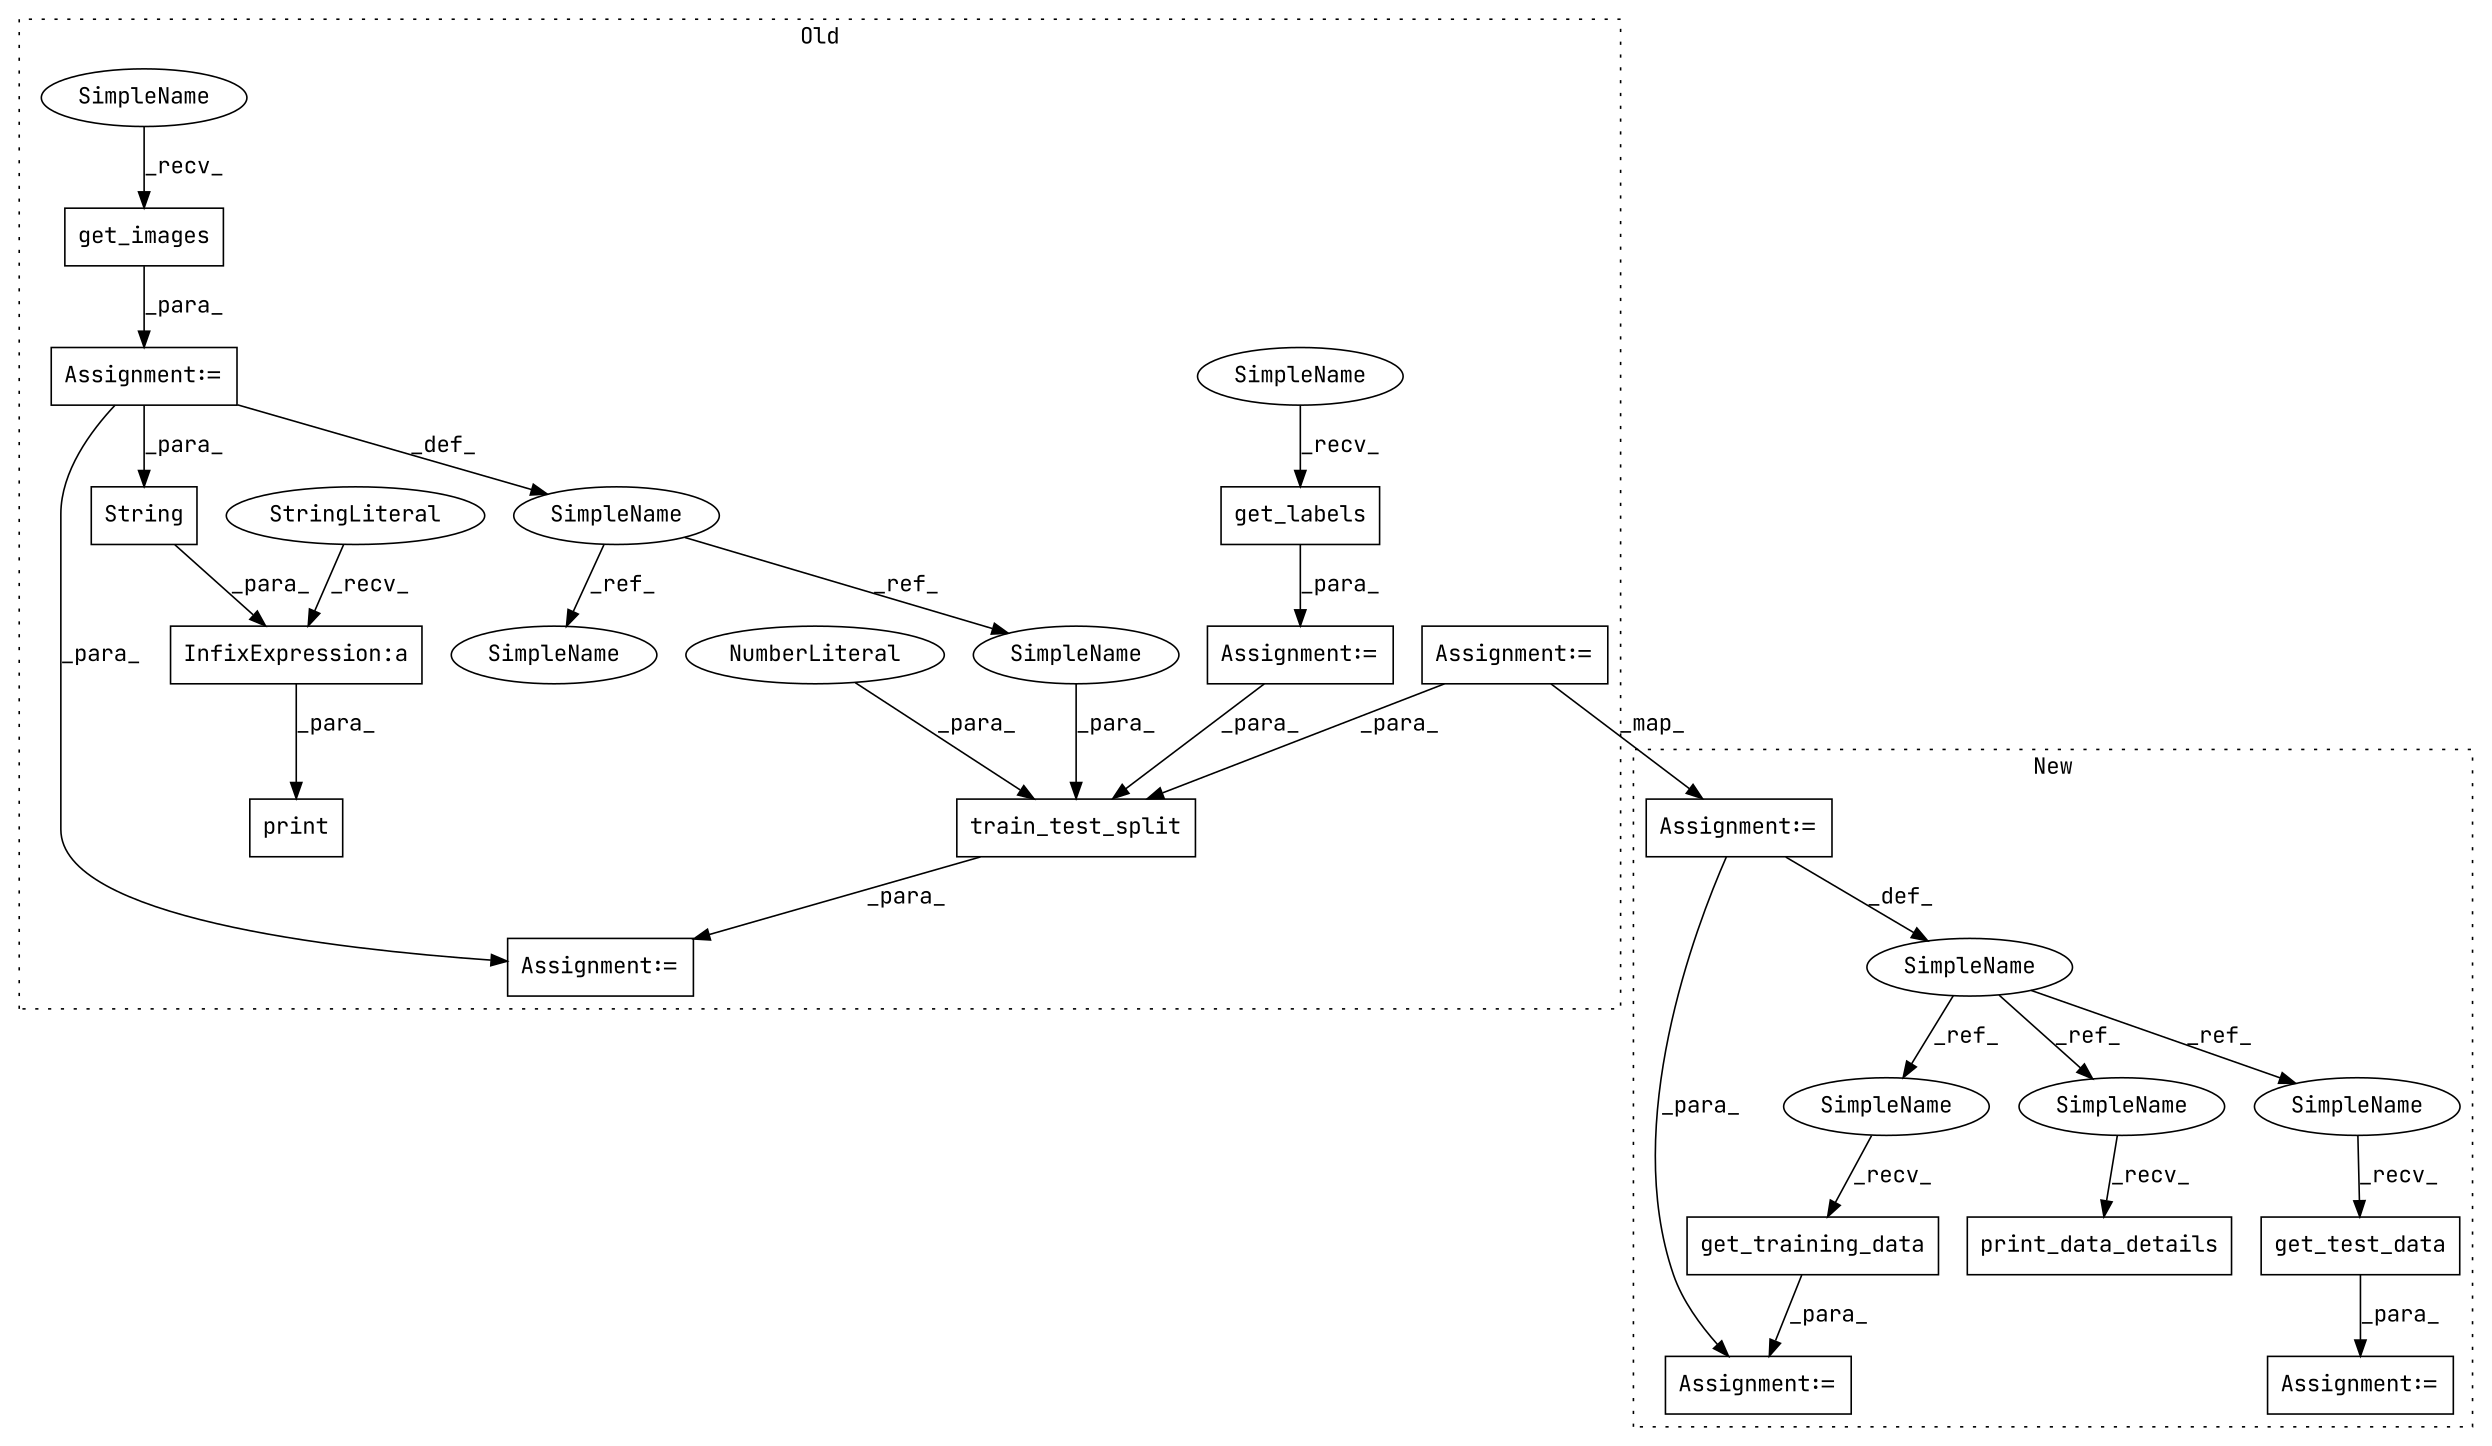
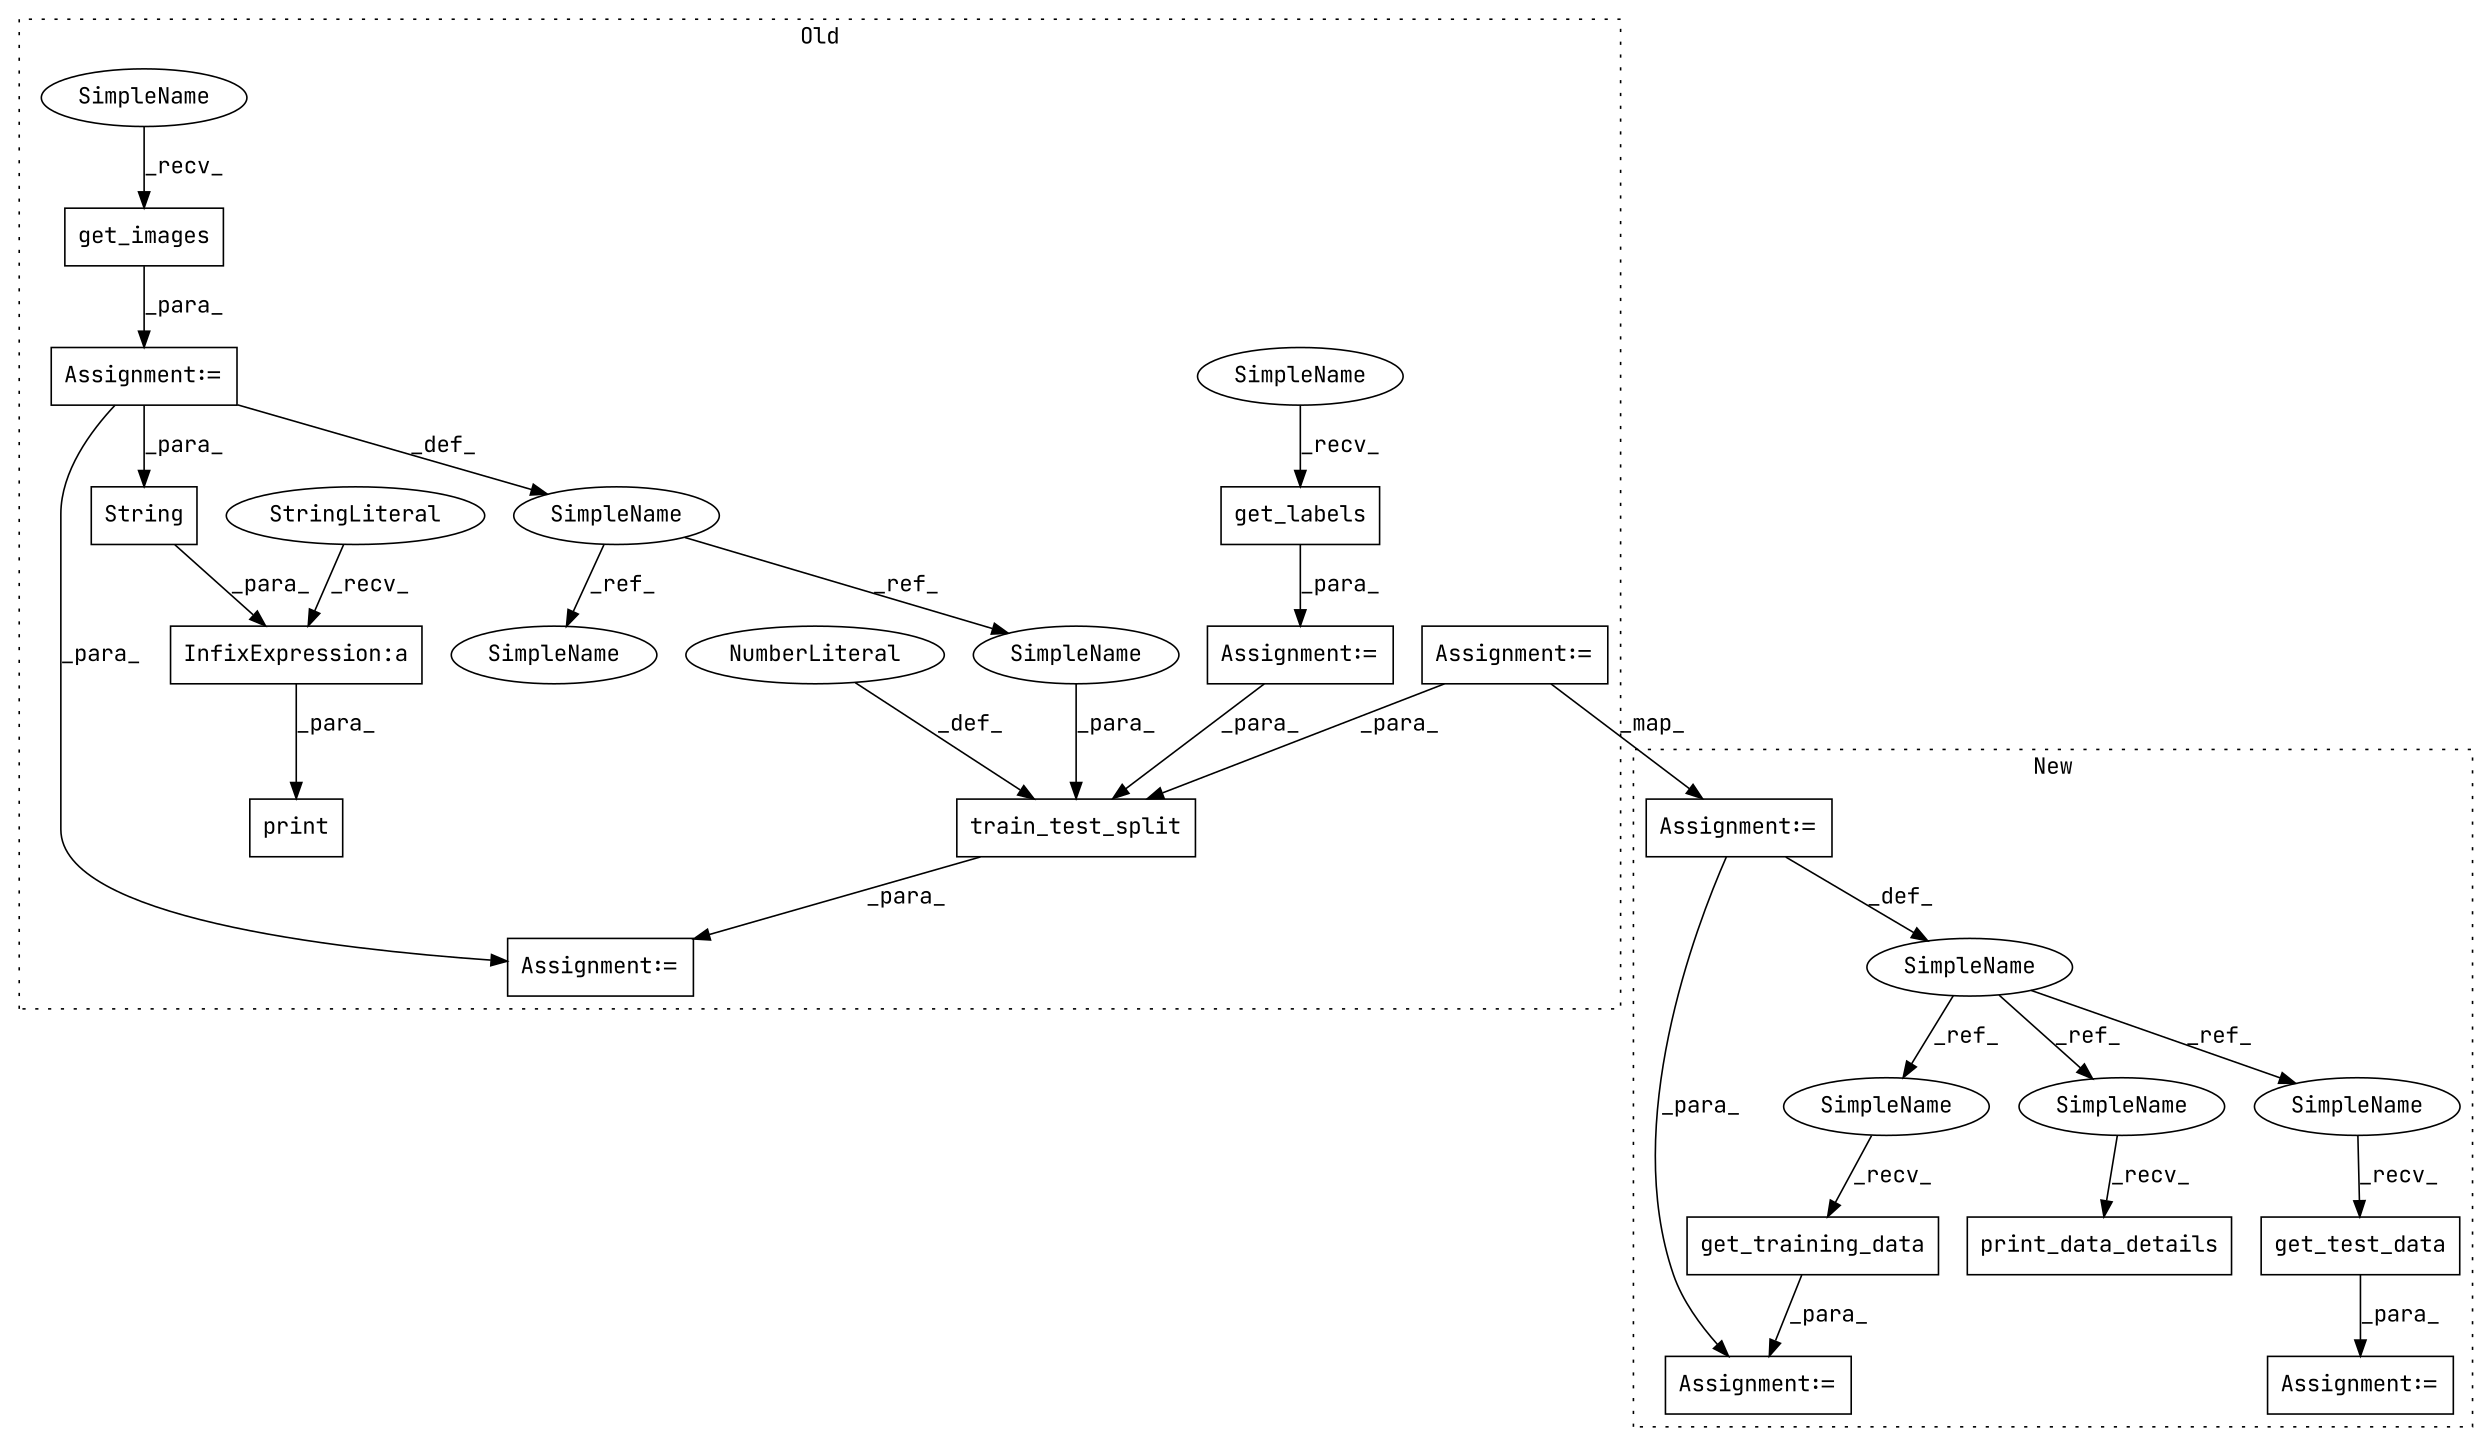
(977, 725) -> (970, 725)
